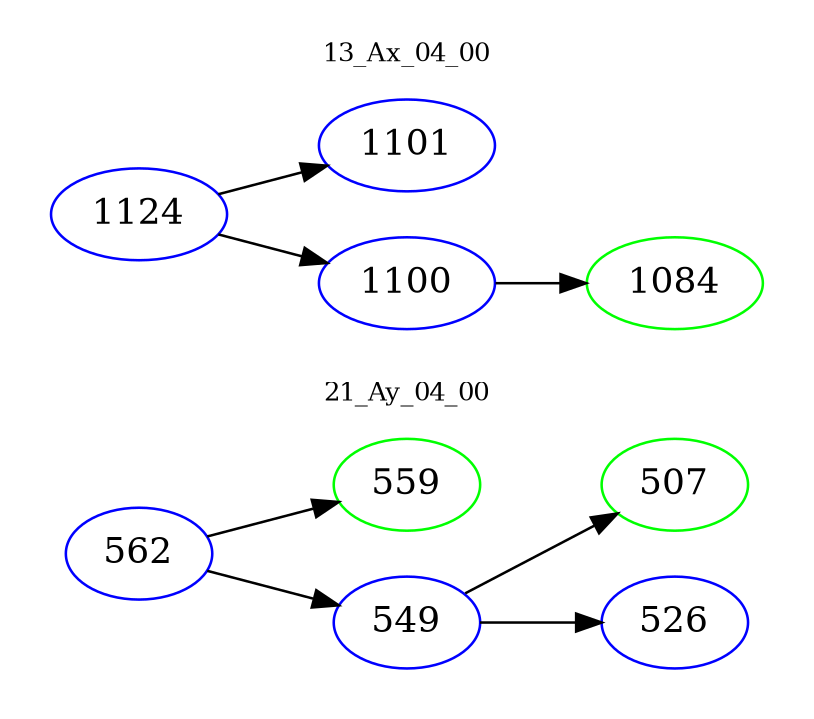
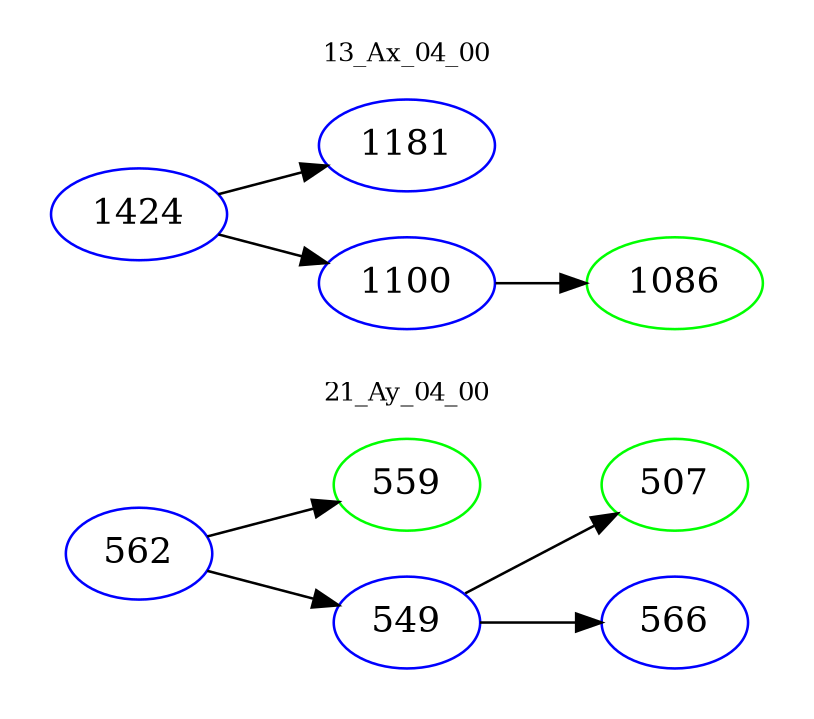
(407, 145) -> (407, 145)
(139, 214) -> (139, 214)
(675, 283) -> (675, 283)
(675, 623) -> (675, 623)
